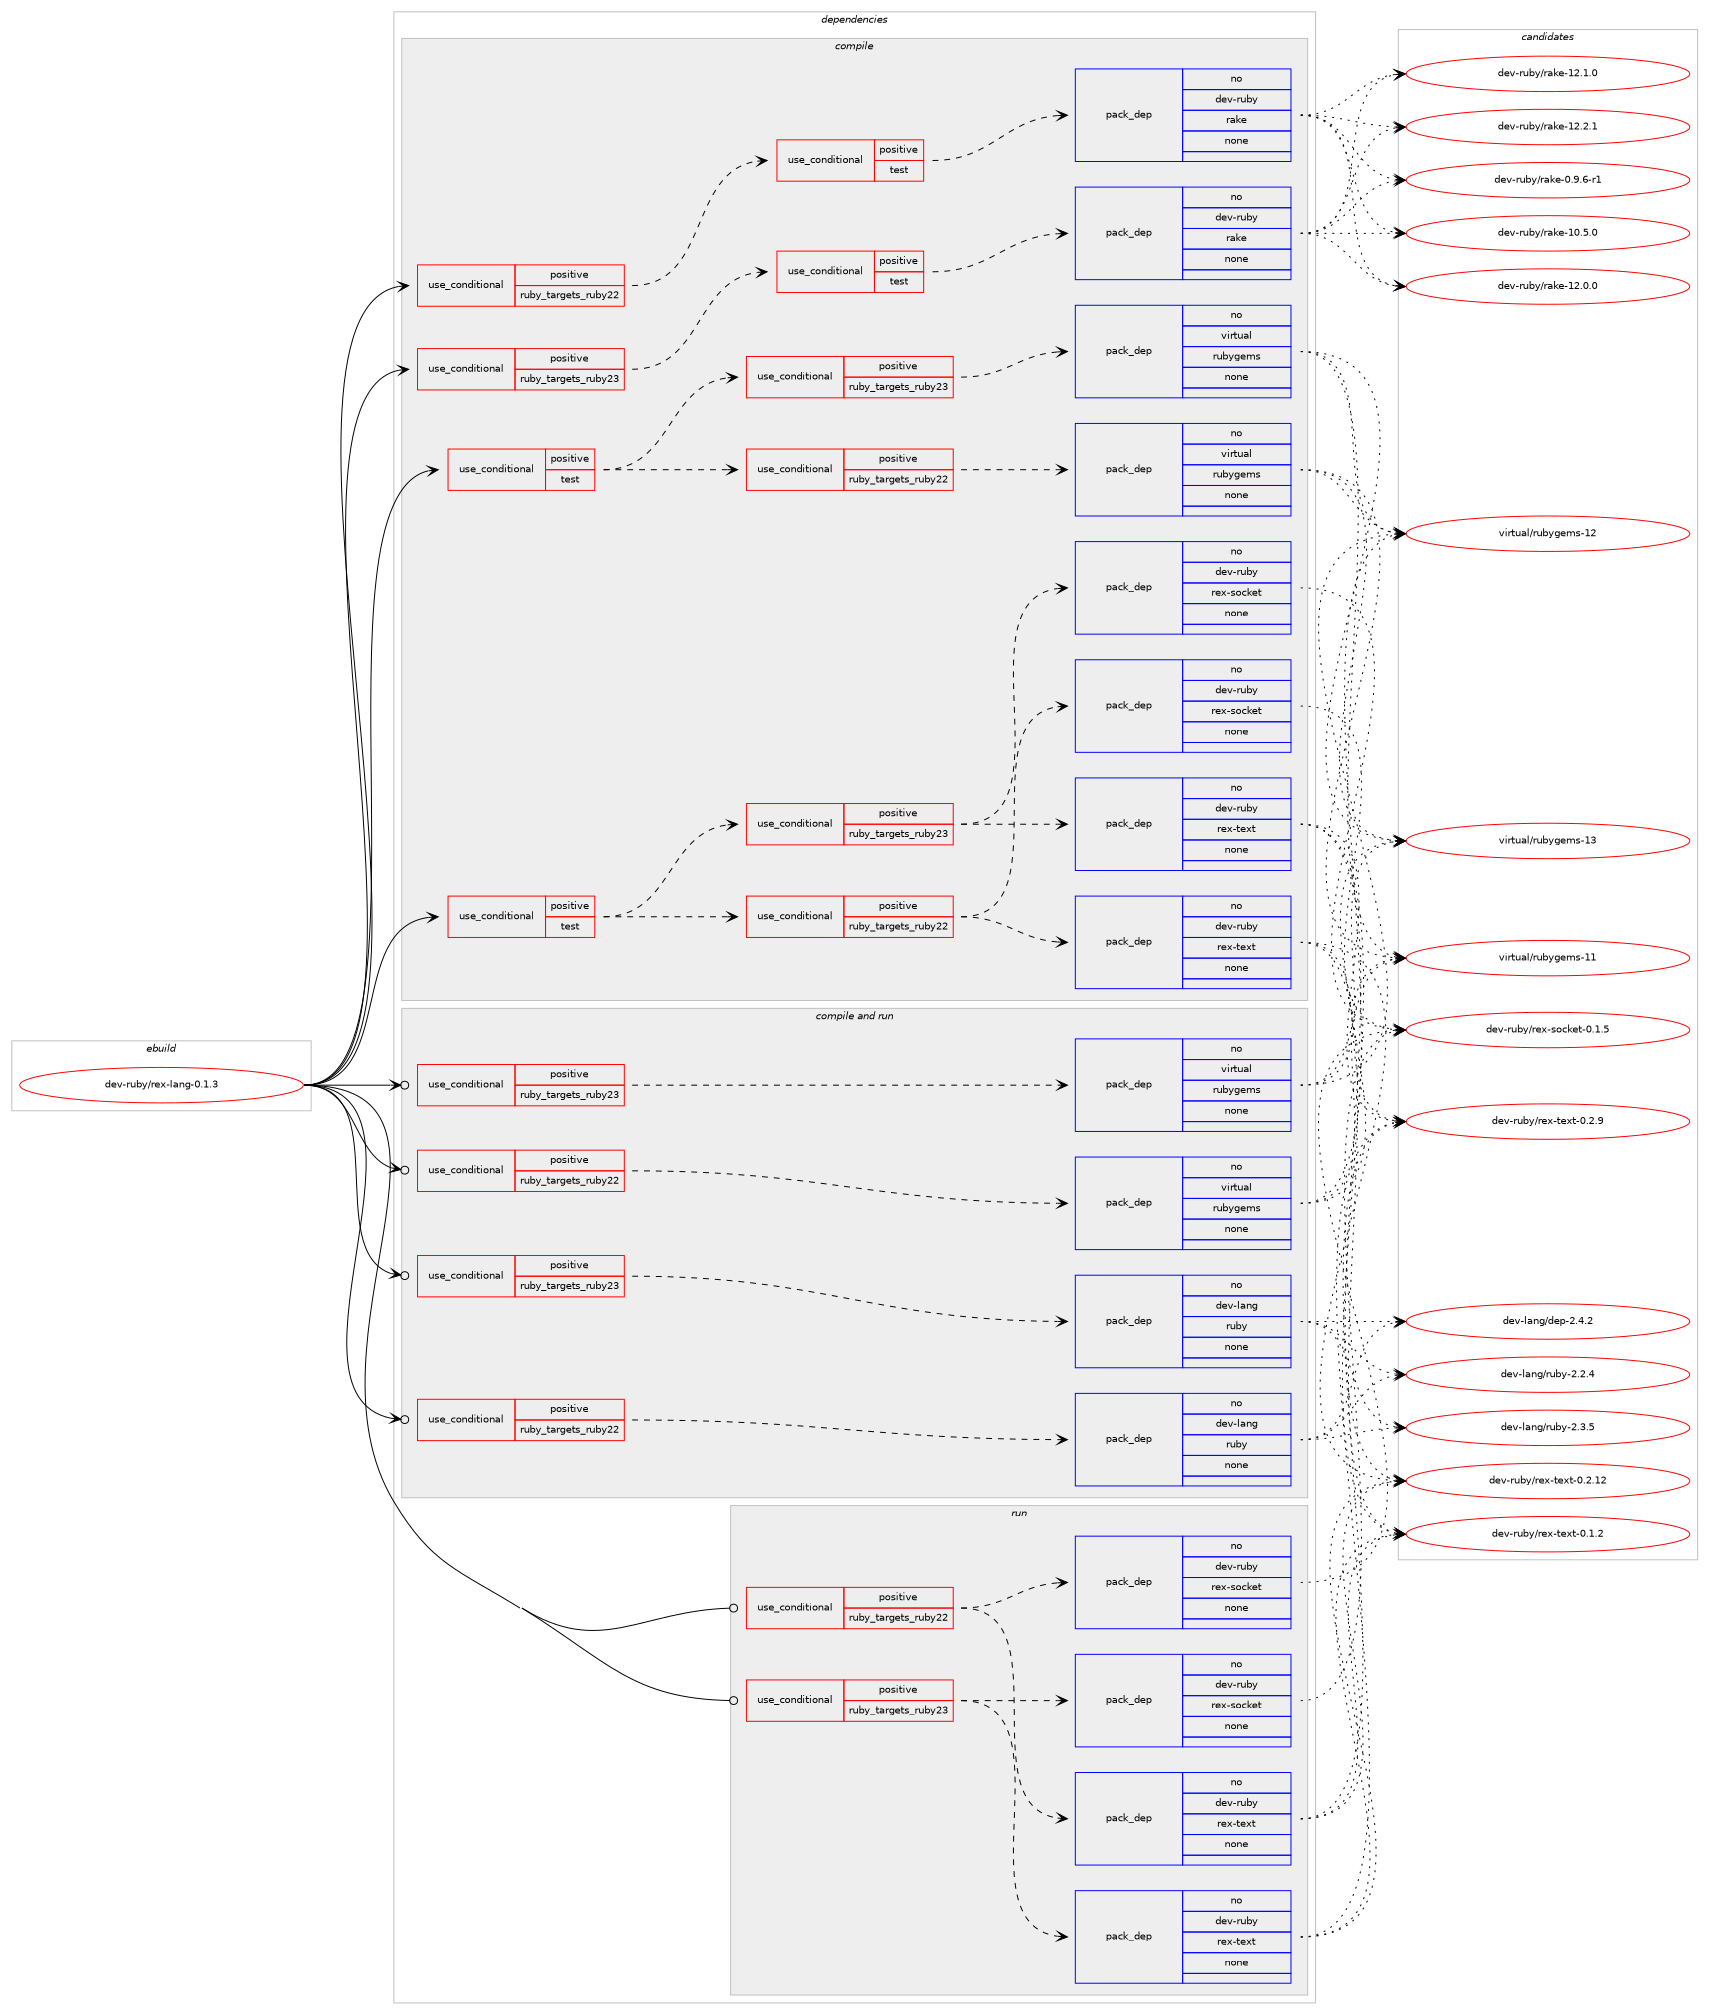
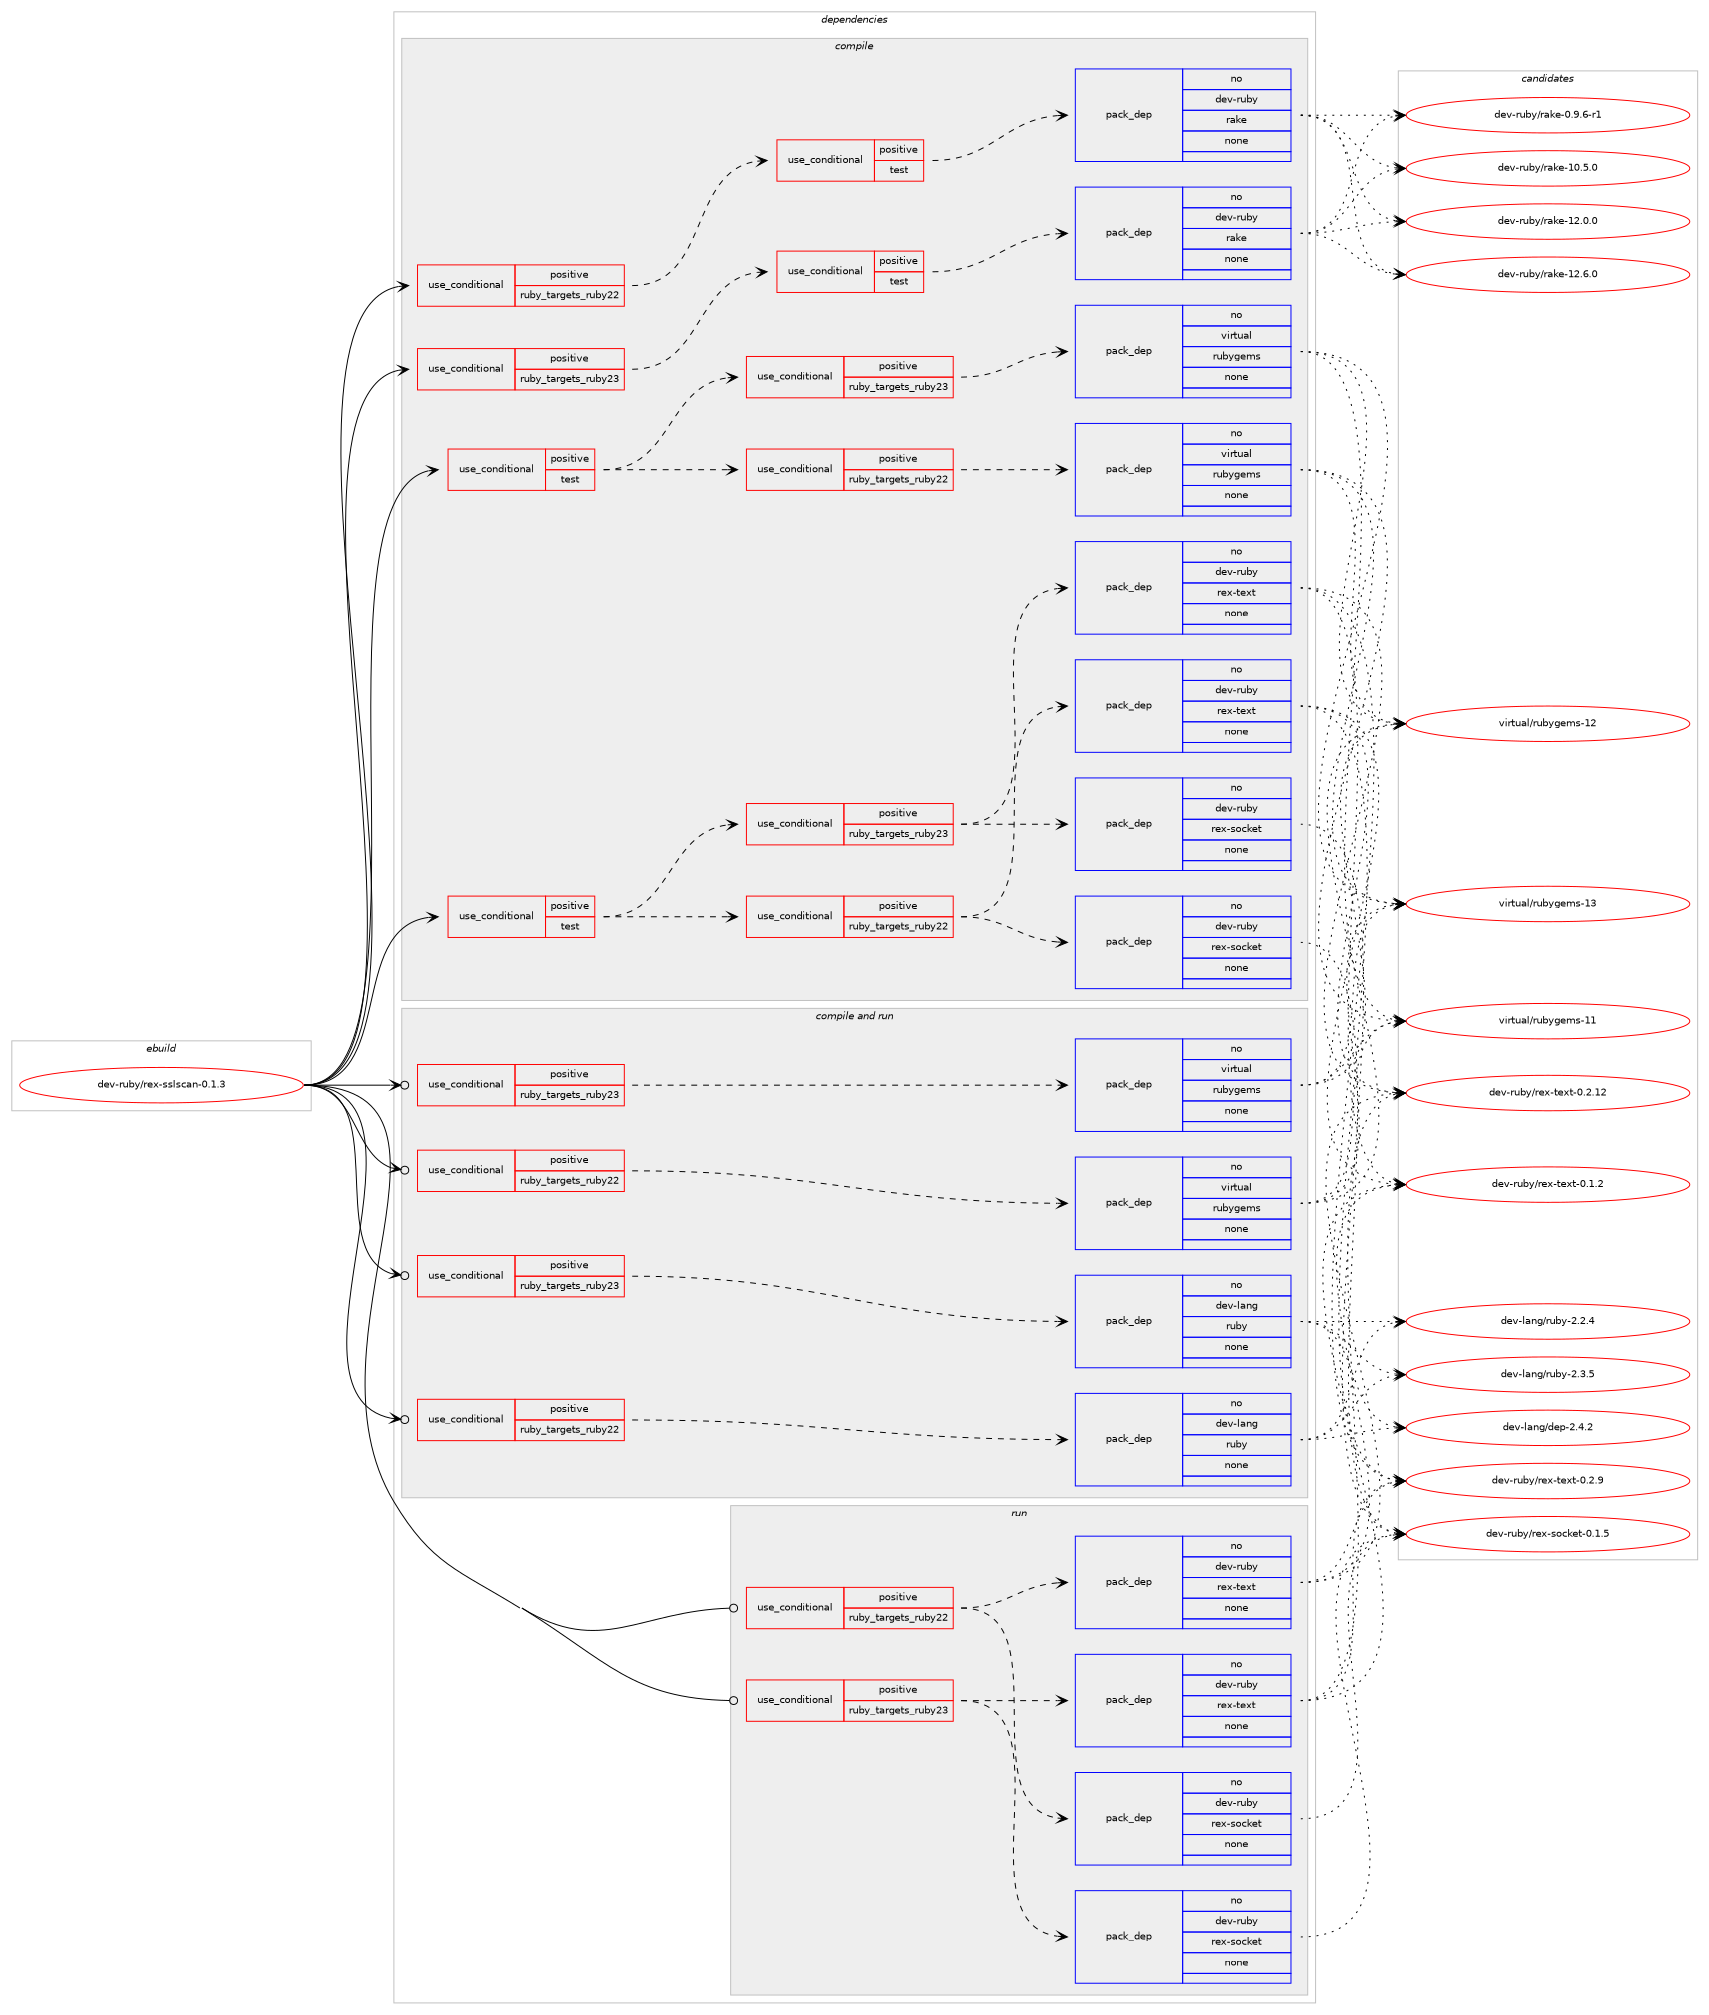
(1548, 74) -> (1548, 275)
(1548, 127) -> none
(161, 1085) -> (161, 1085)
